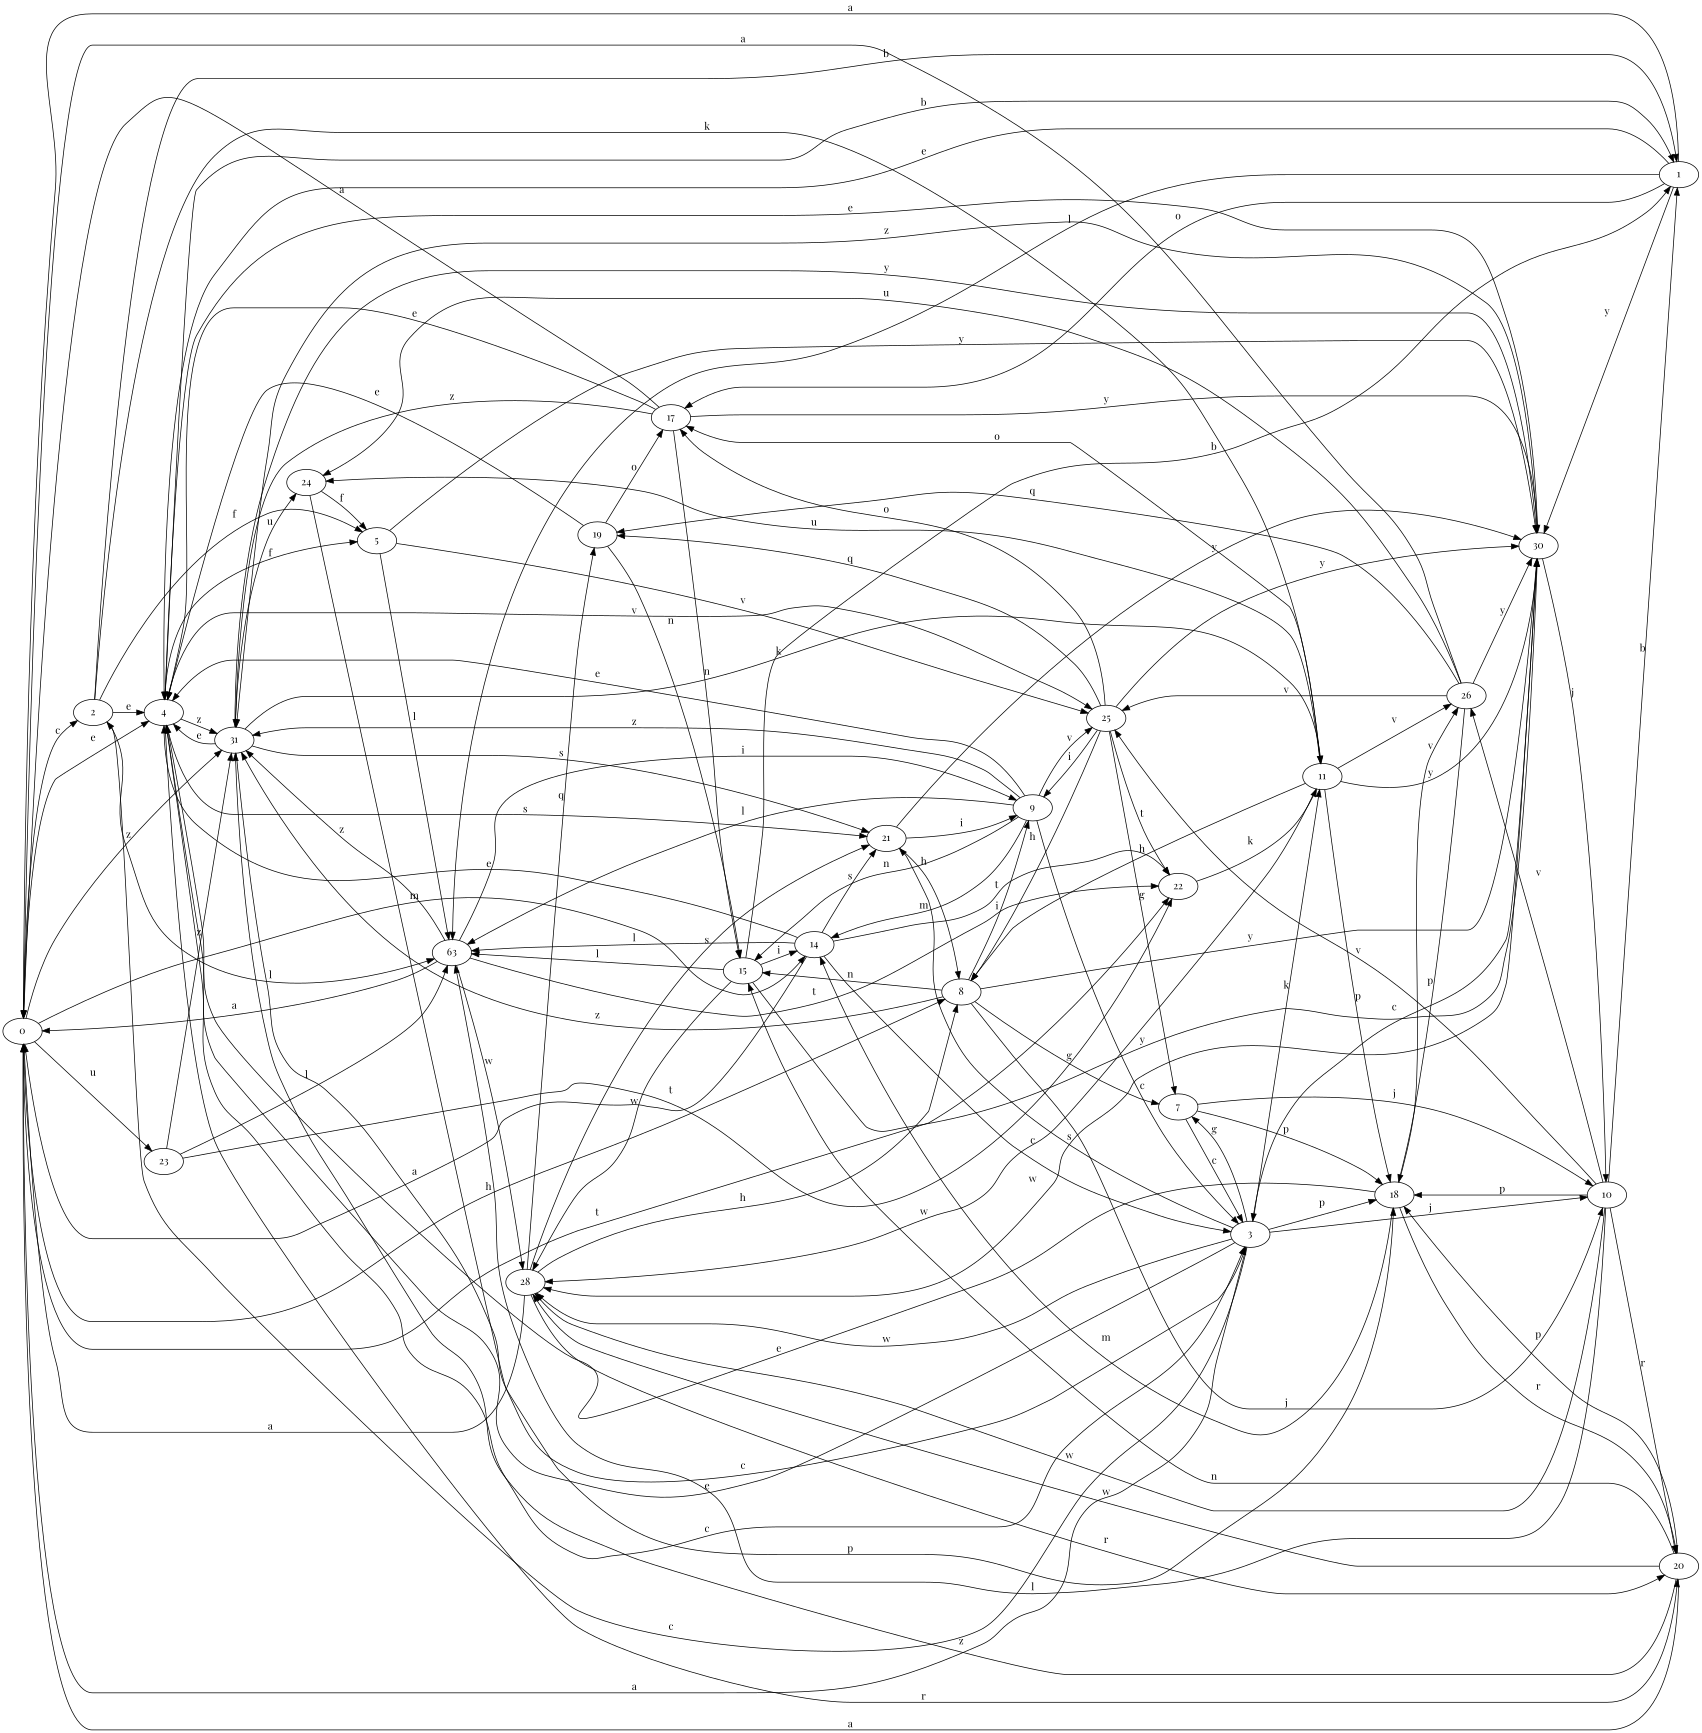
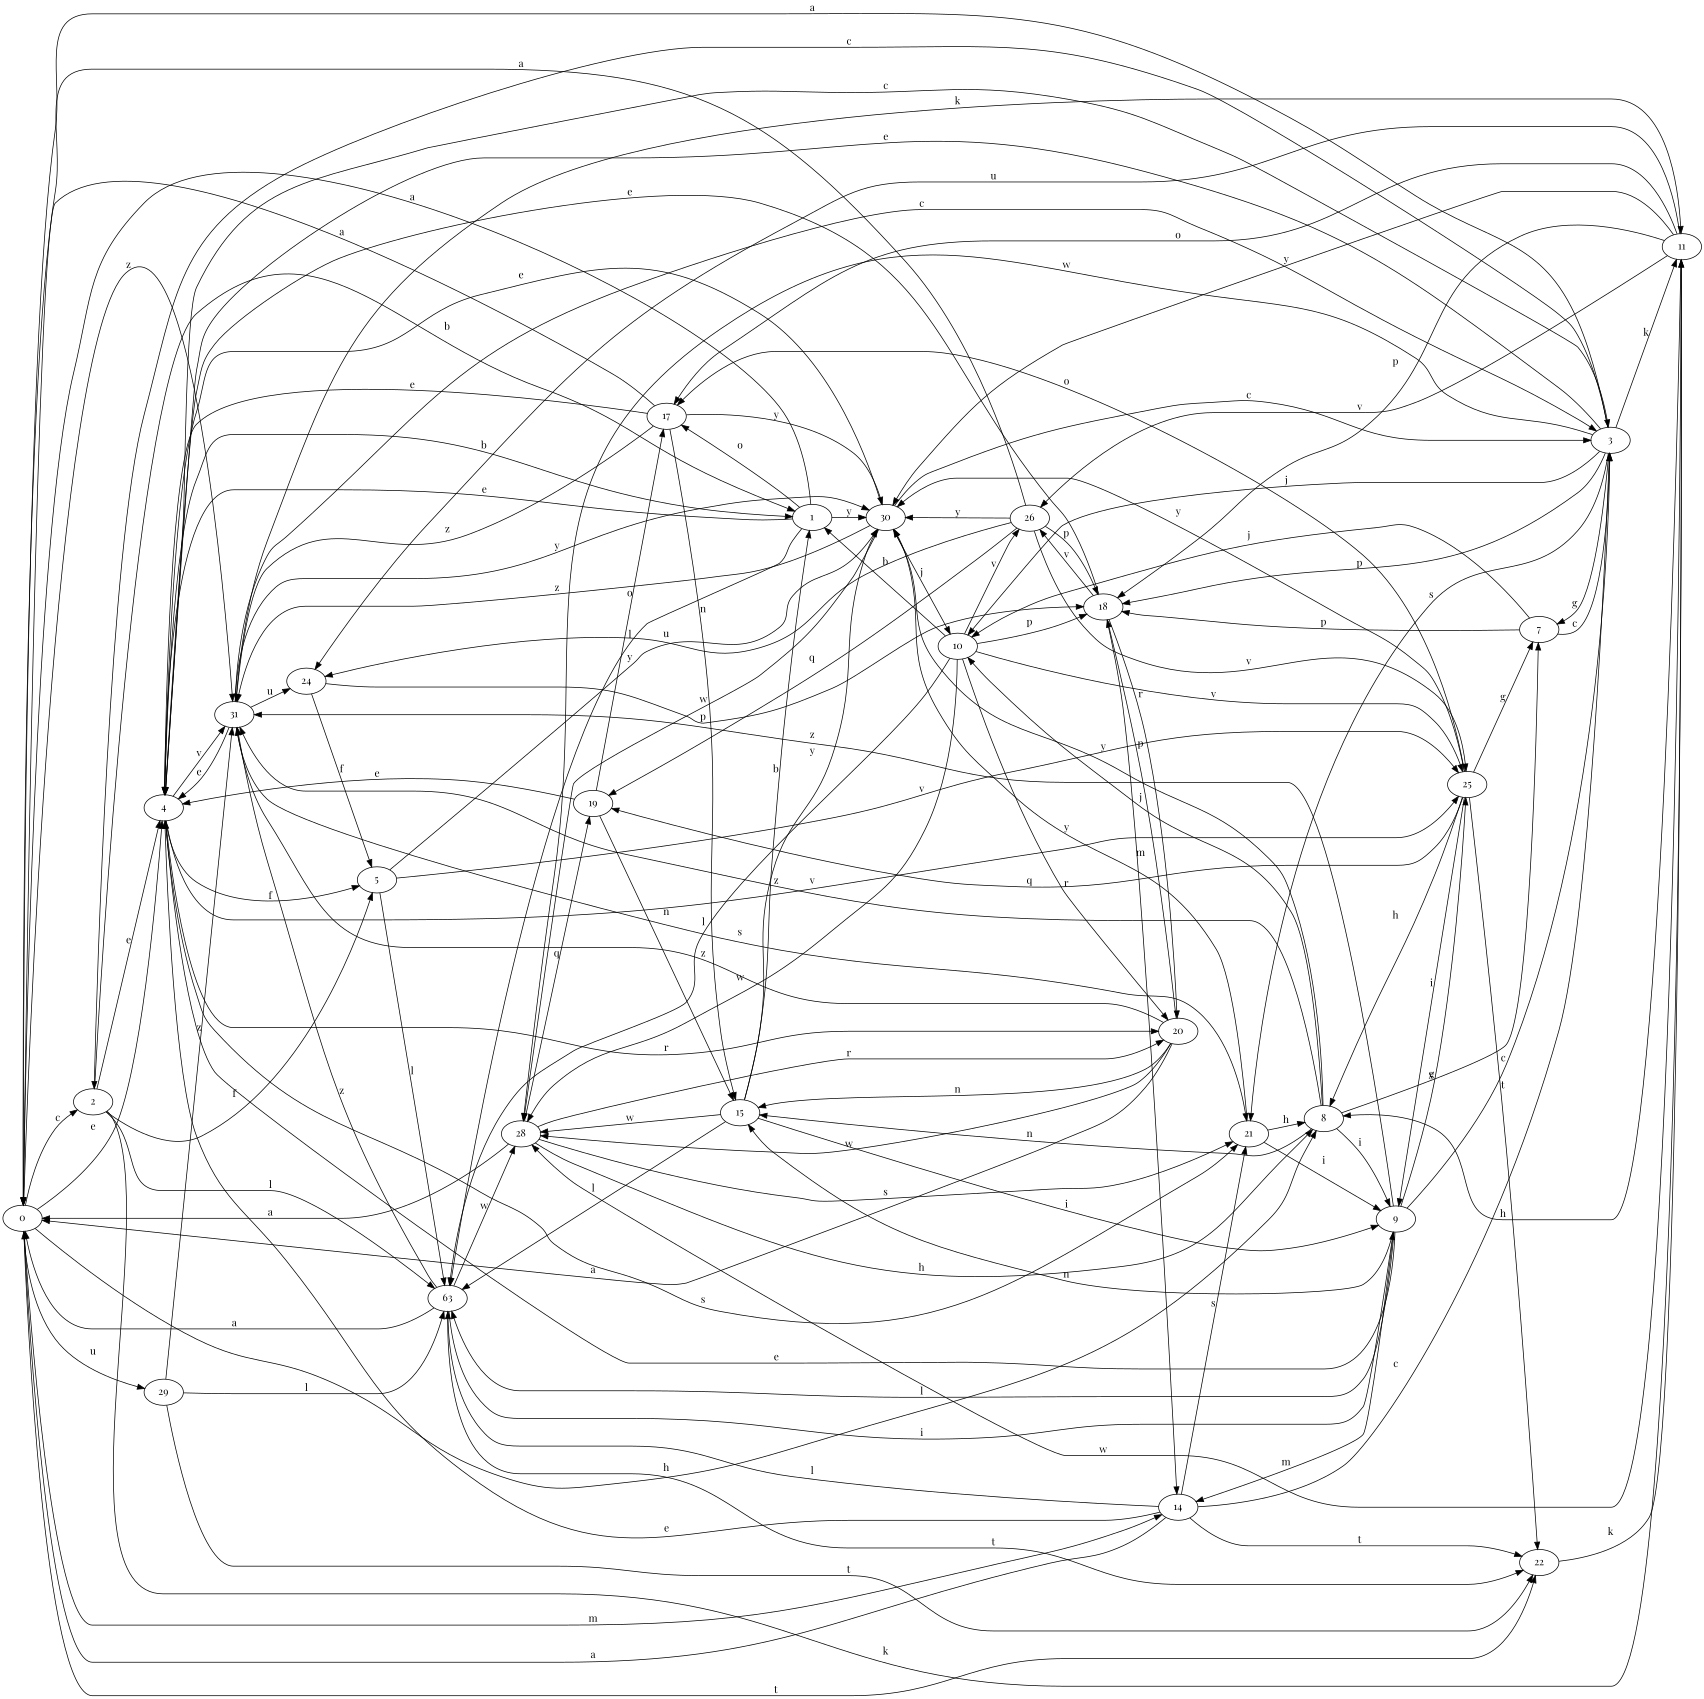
(199, 720) -> (199, 754)
(775, 959) -> (1062, 1209)
(164, 1162) -> (164, 1392)
